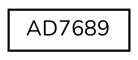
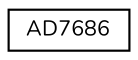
(69, 30) -> (69, 30)
